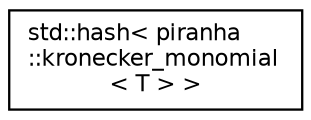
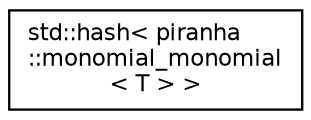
(156, 60) -> (156, 60)
